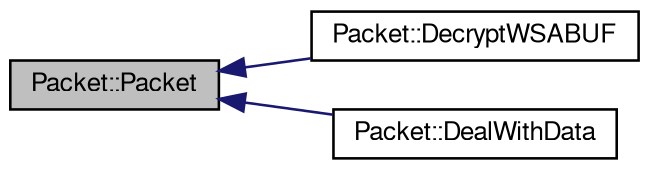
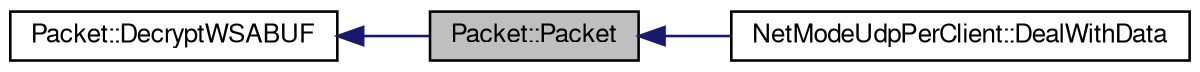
(278, 63) -> (397, 36)
(475, 134) -> (960, 36)
